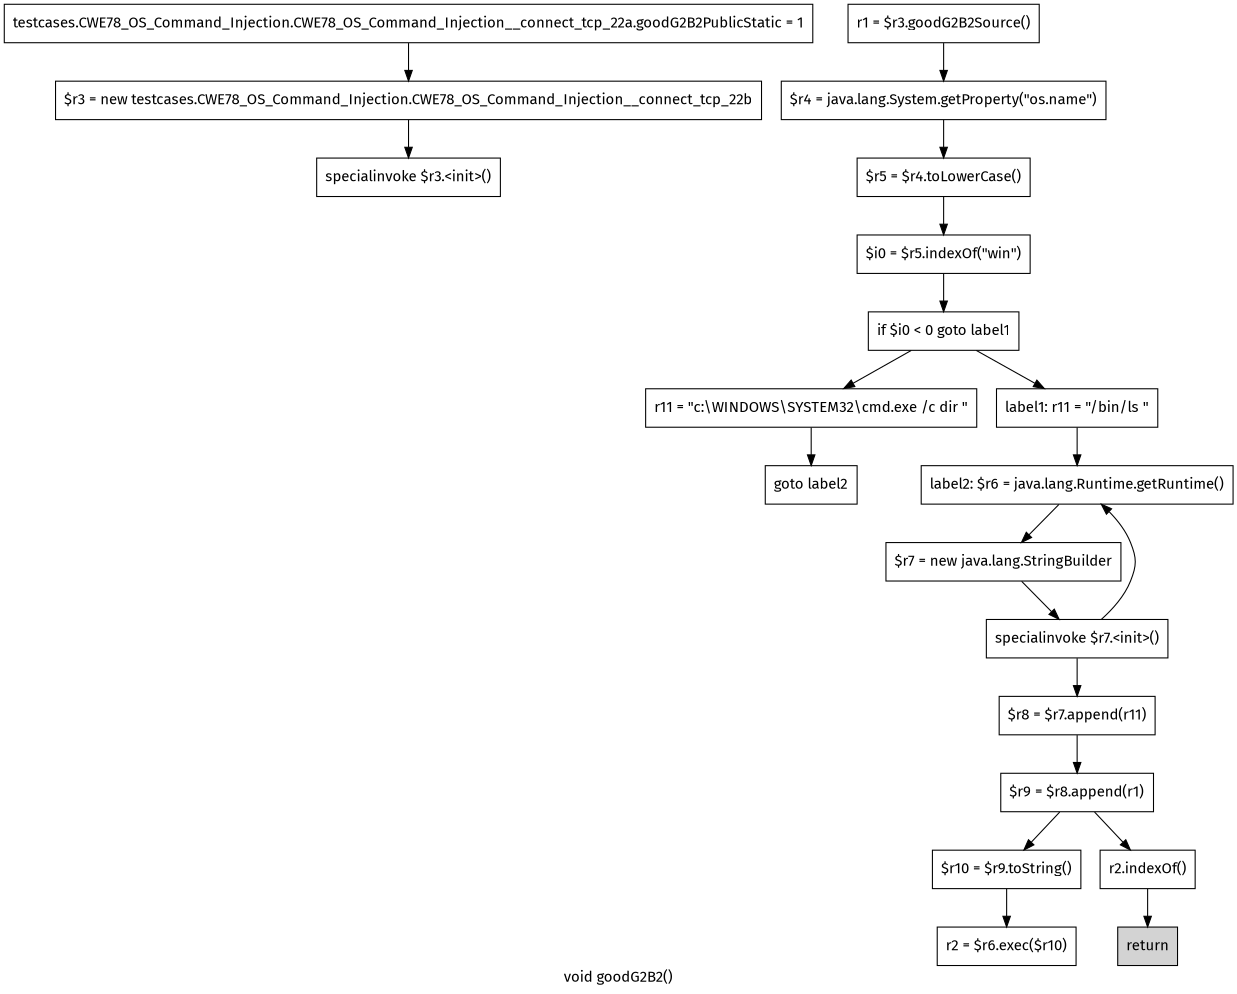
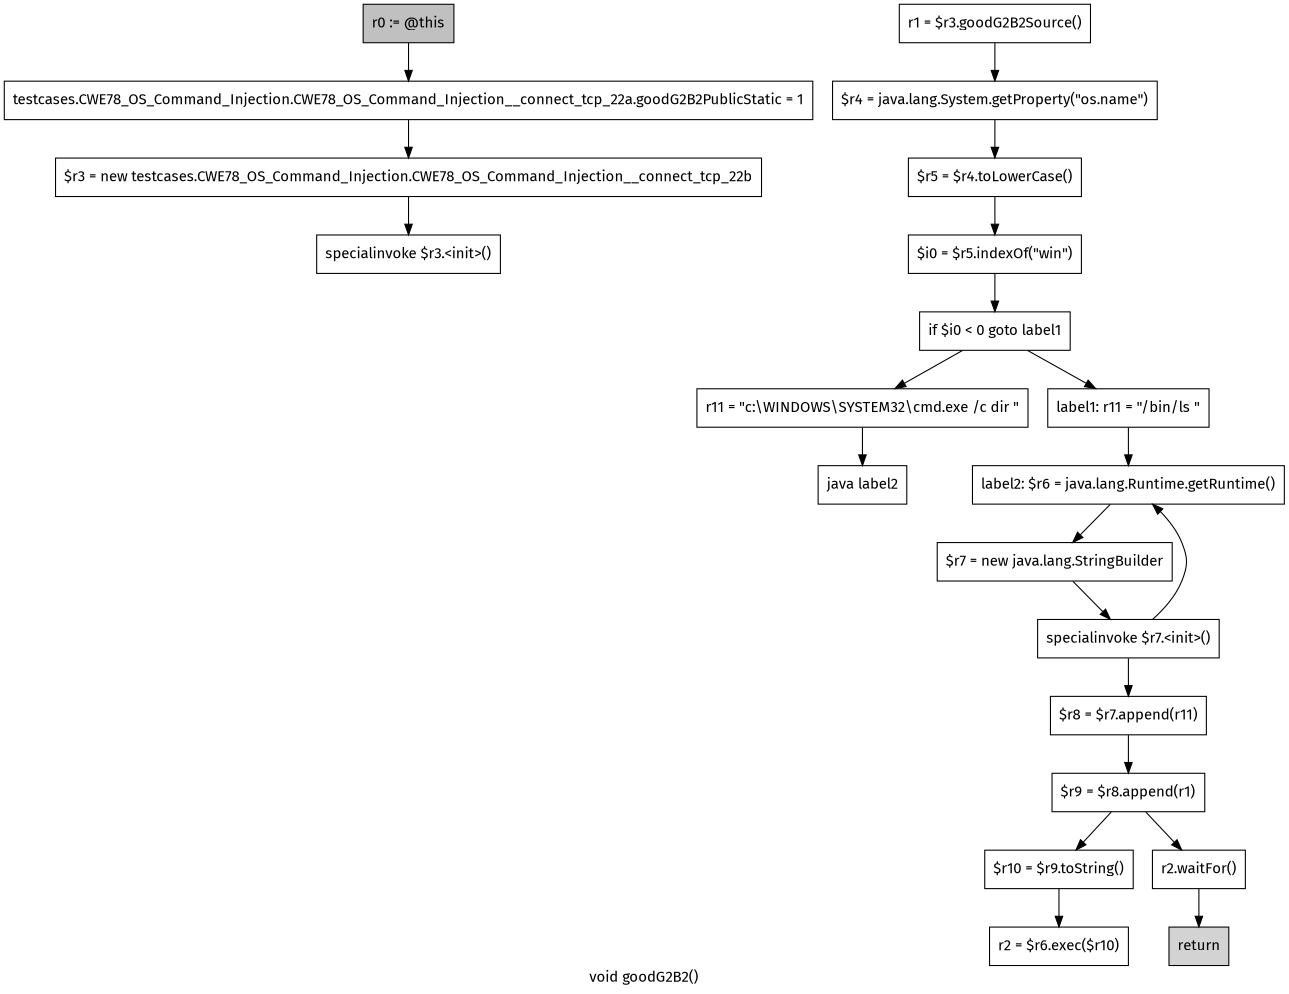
none -> (409, 23)
(811, 485) -> (862, 485)
(1148, 869) -> (1199, 869)
